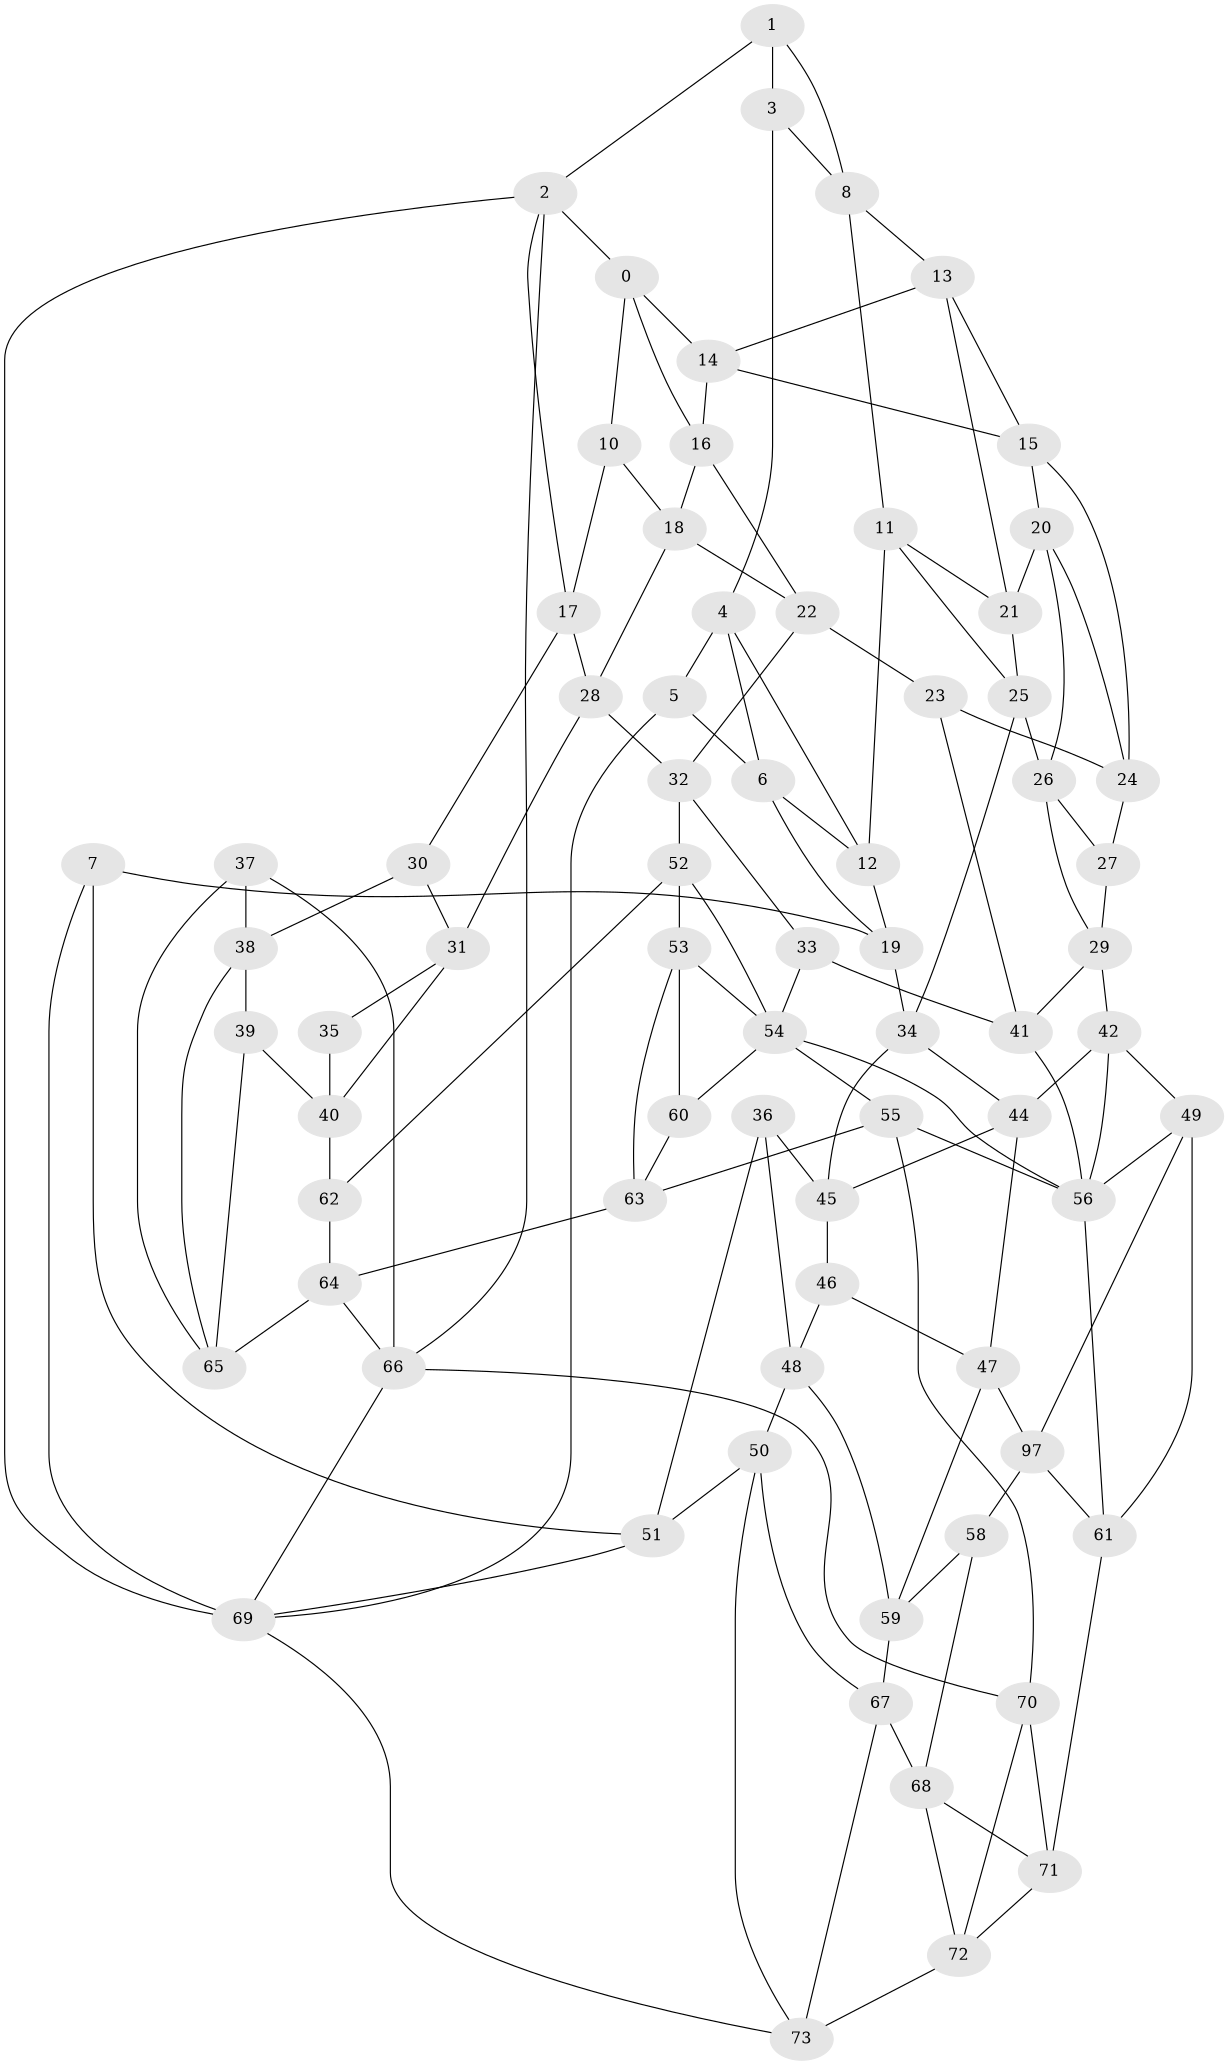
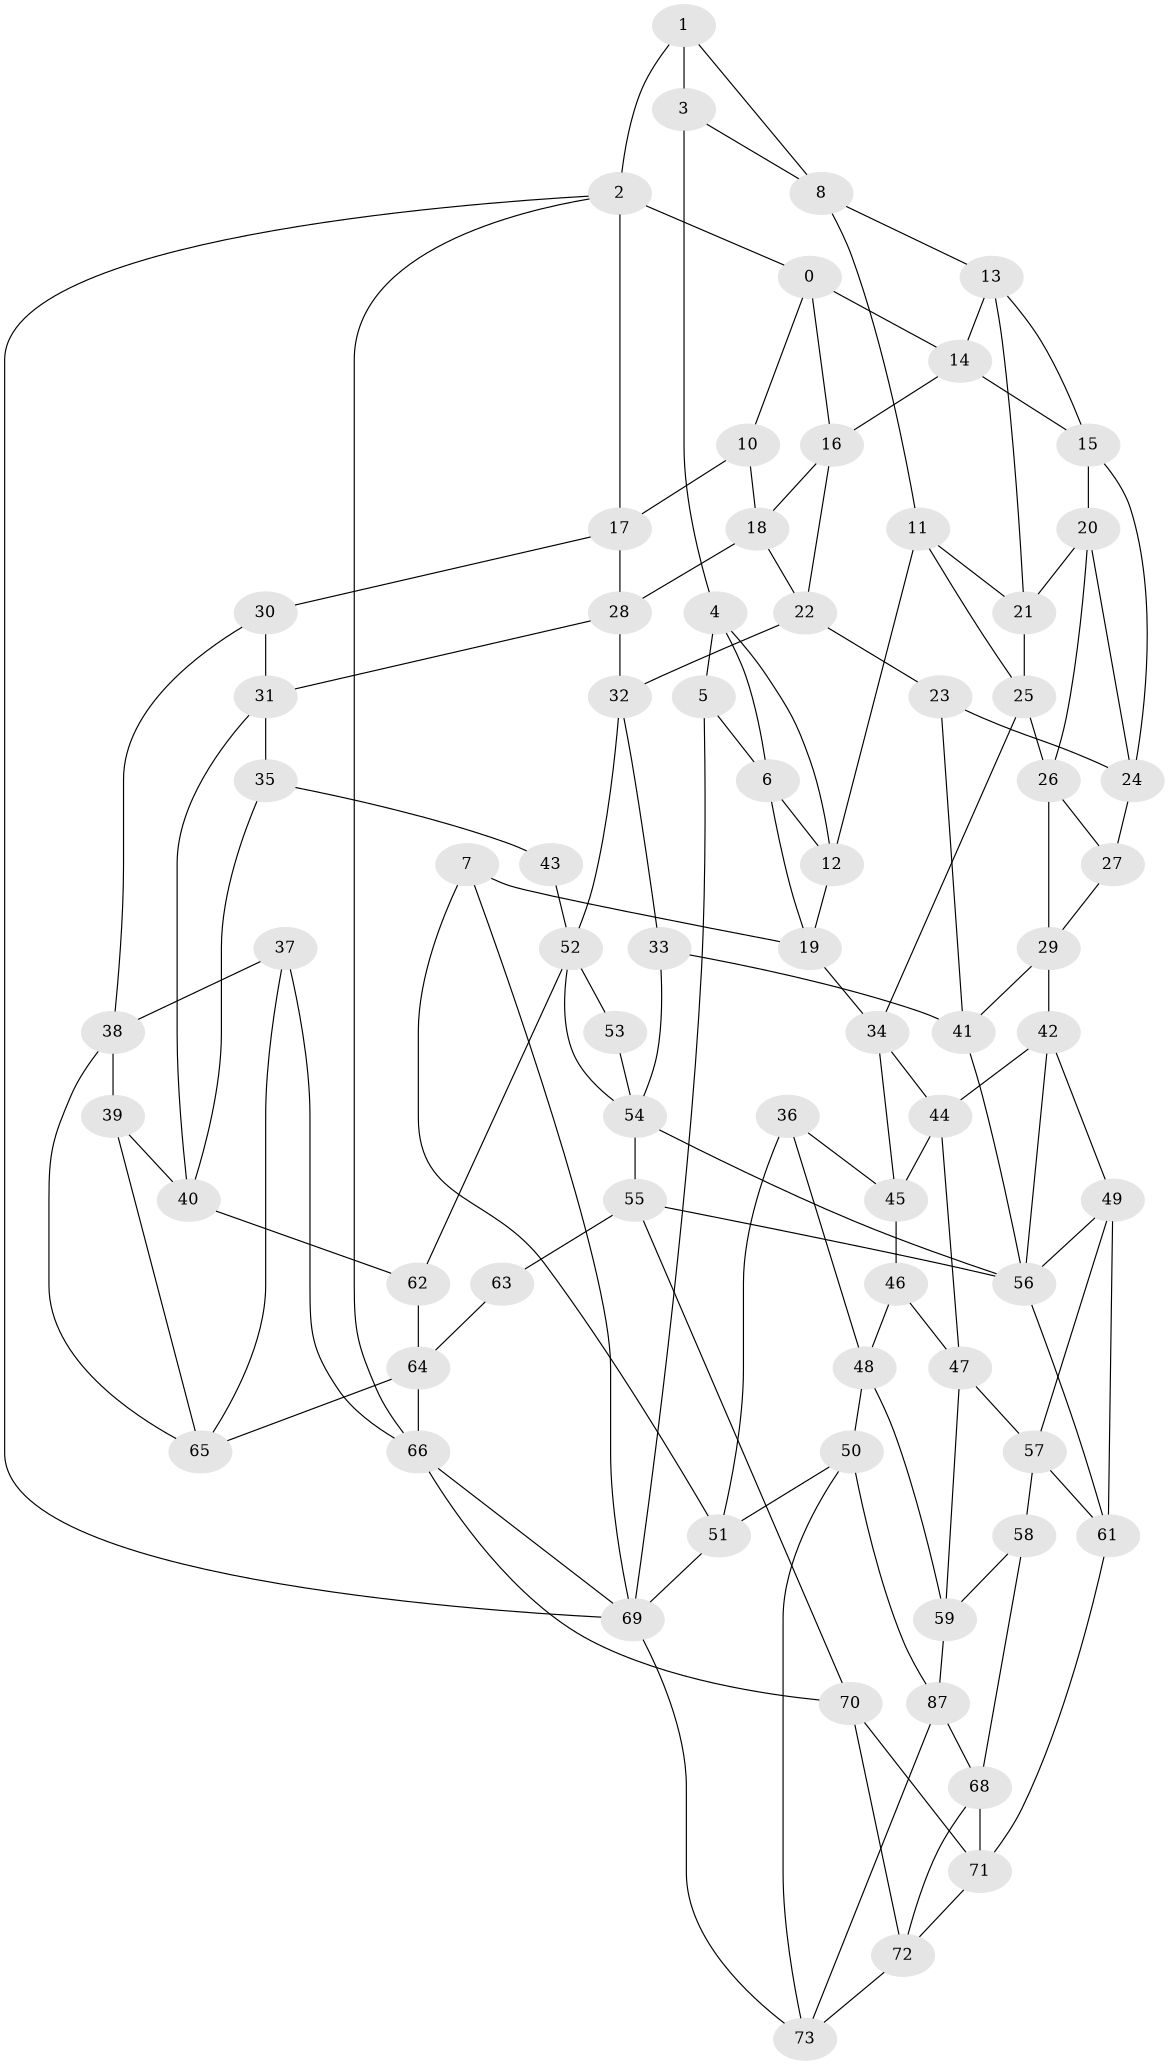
none -> (551, 865)
(642, 1072) -> none
(679, 1116) -> none
(1032, 1452) -> (1035, 1452)
(881, 1704) -> (938, 1704)
